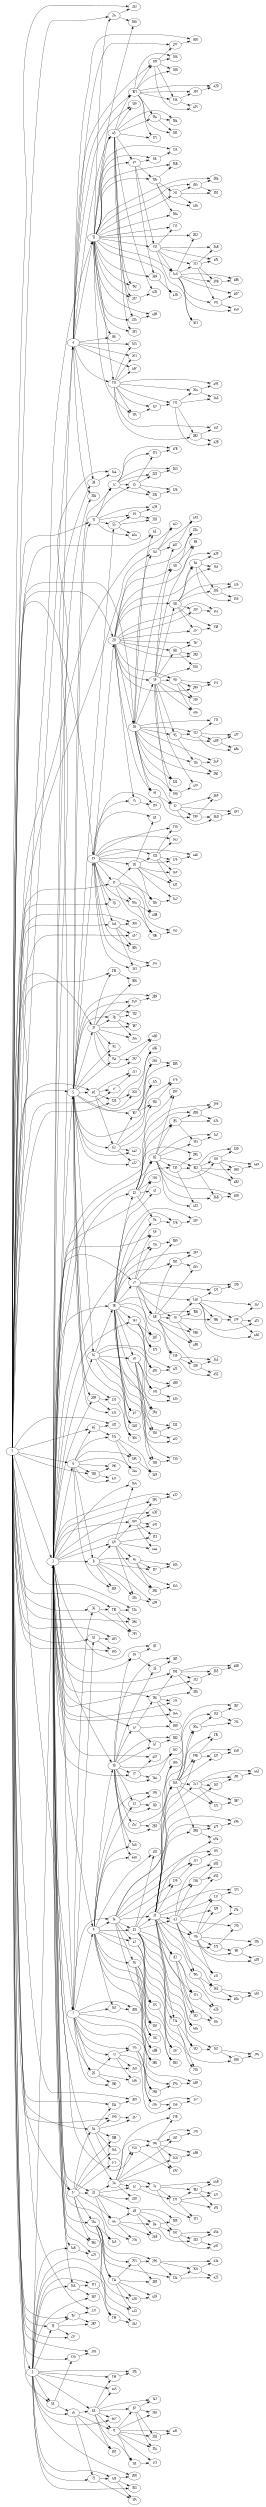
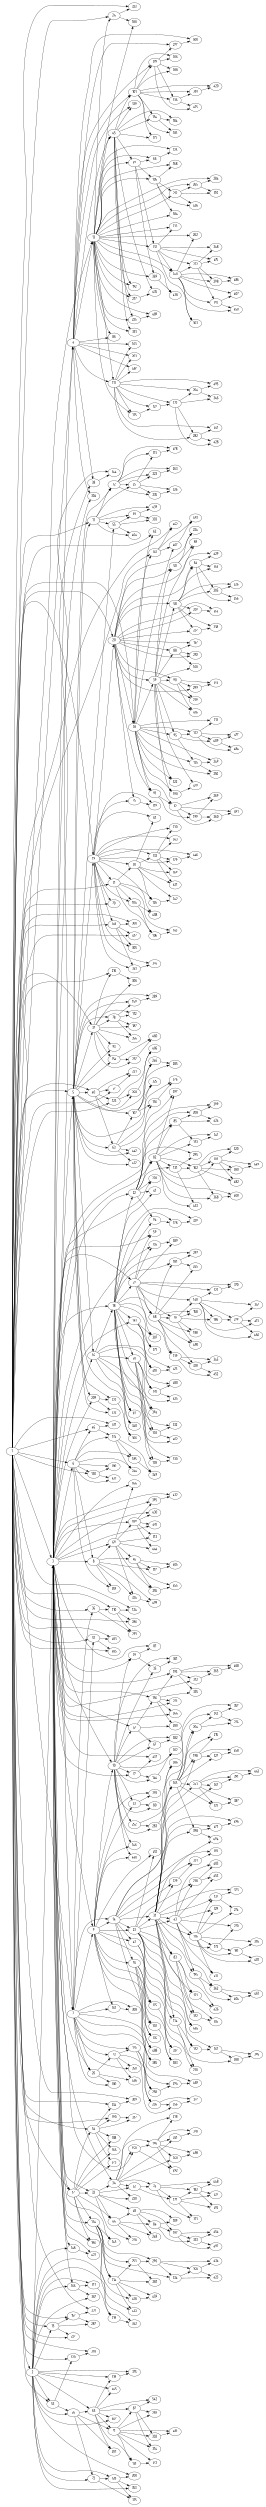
(155, 2399) -> (155, 2399)
